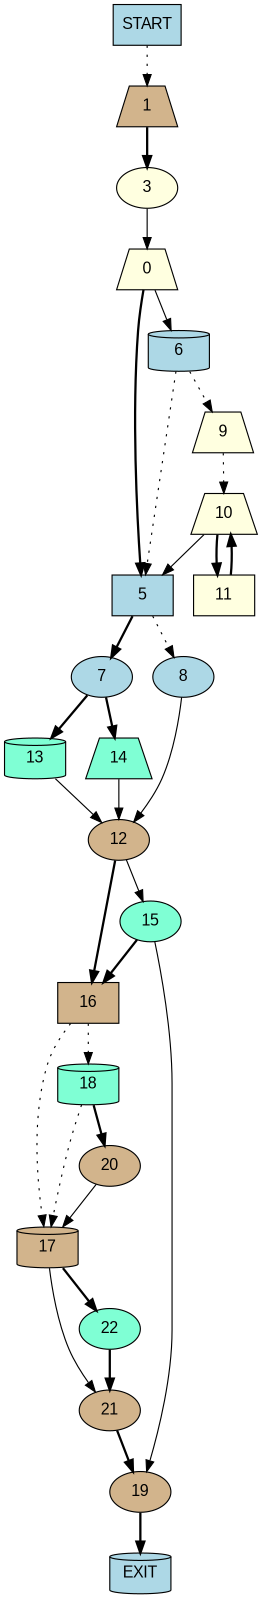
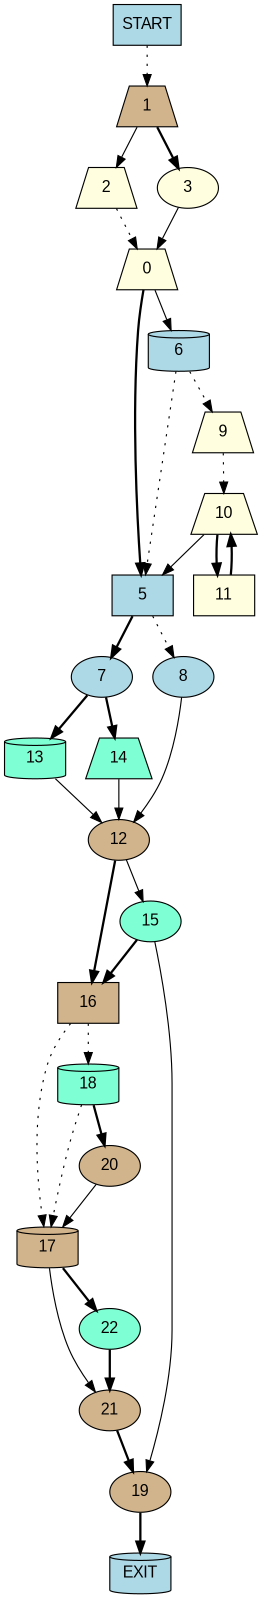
none -> (106, 188)
